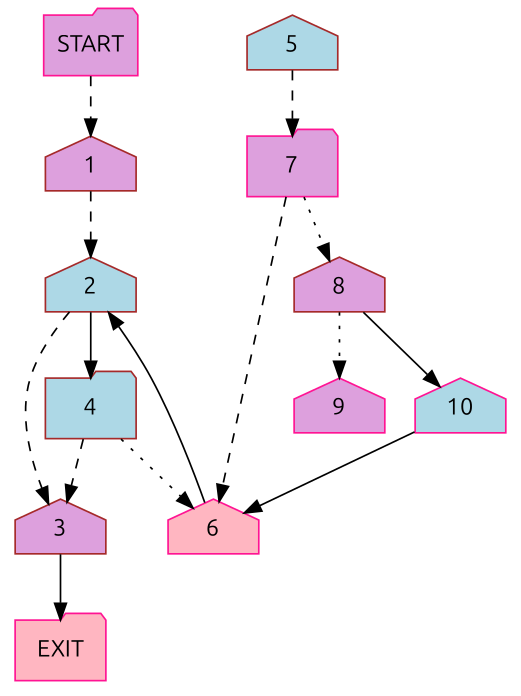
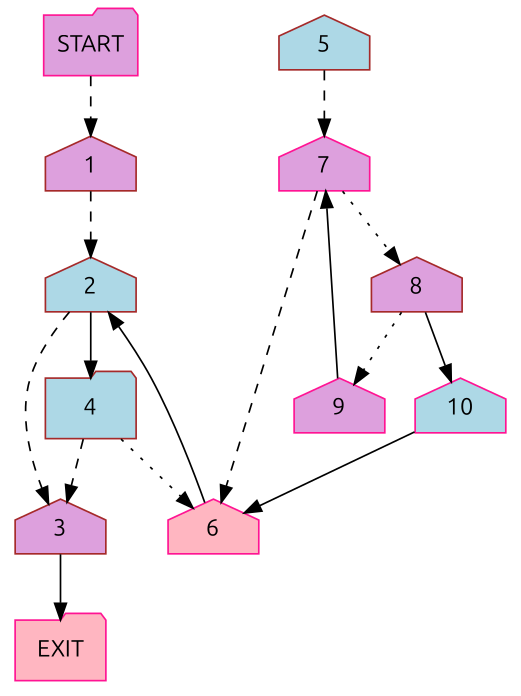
(292, 166) -> (324, 166)
none -> (332, 293)
